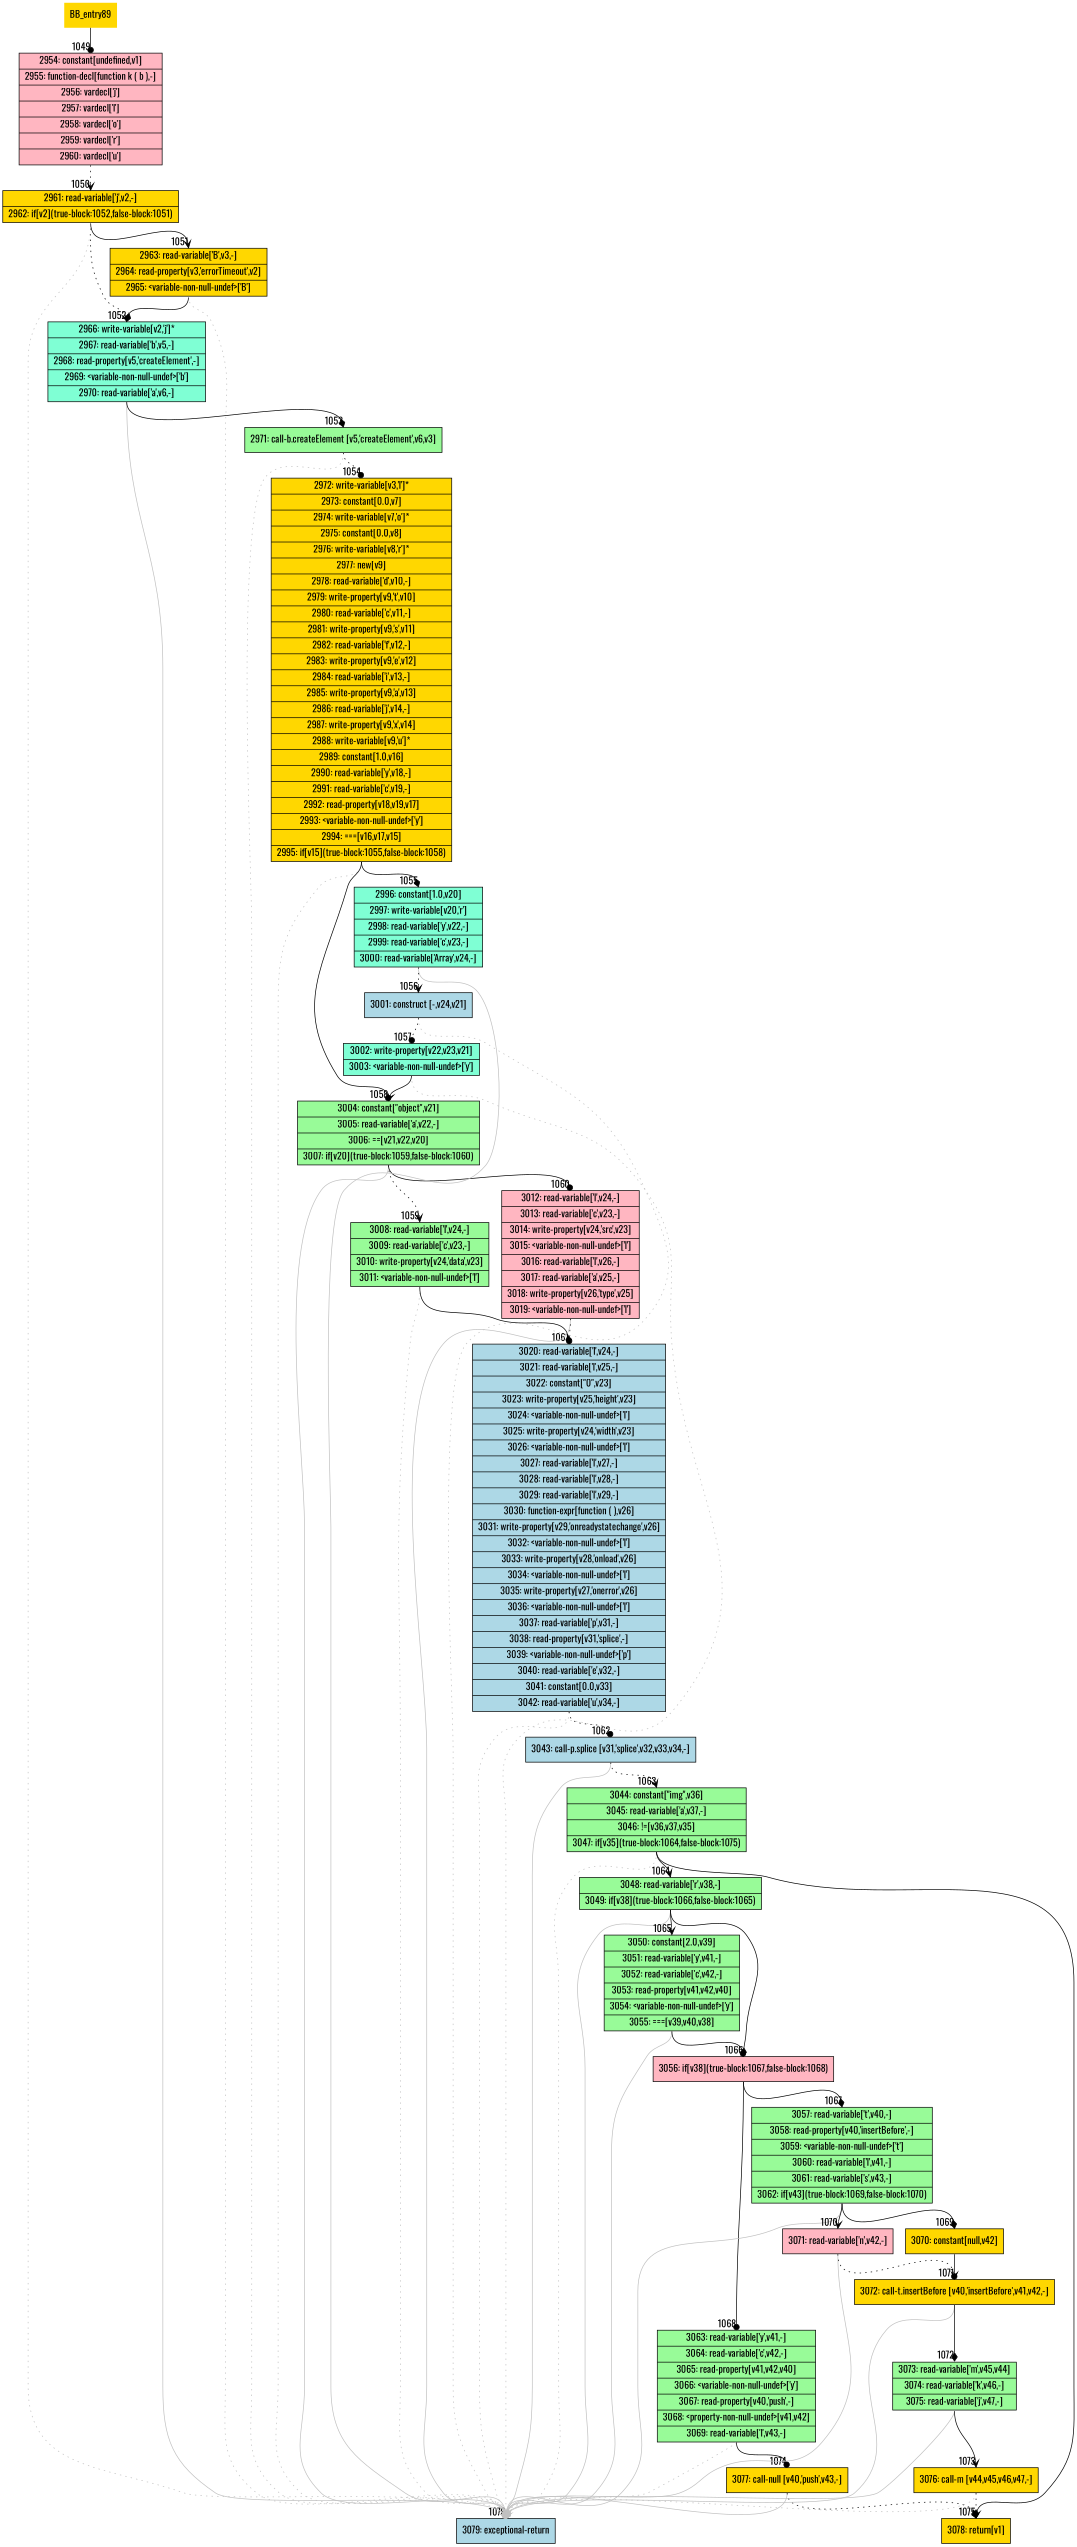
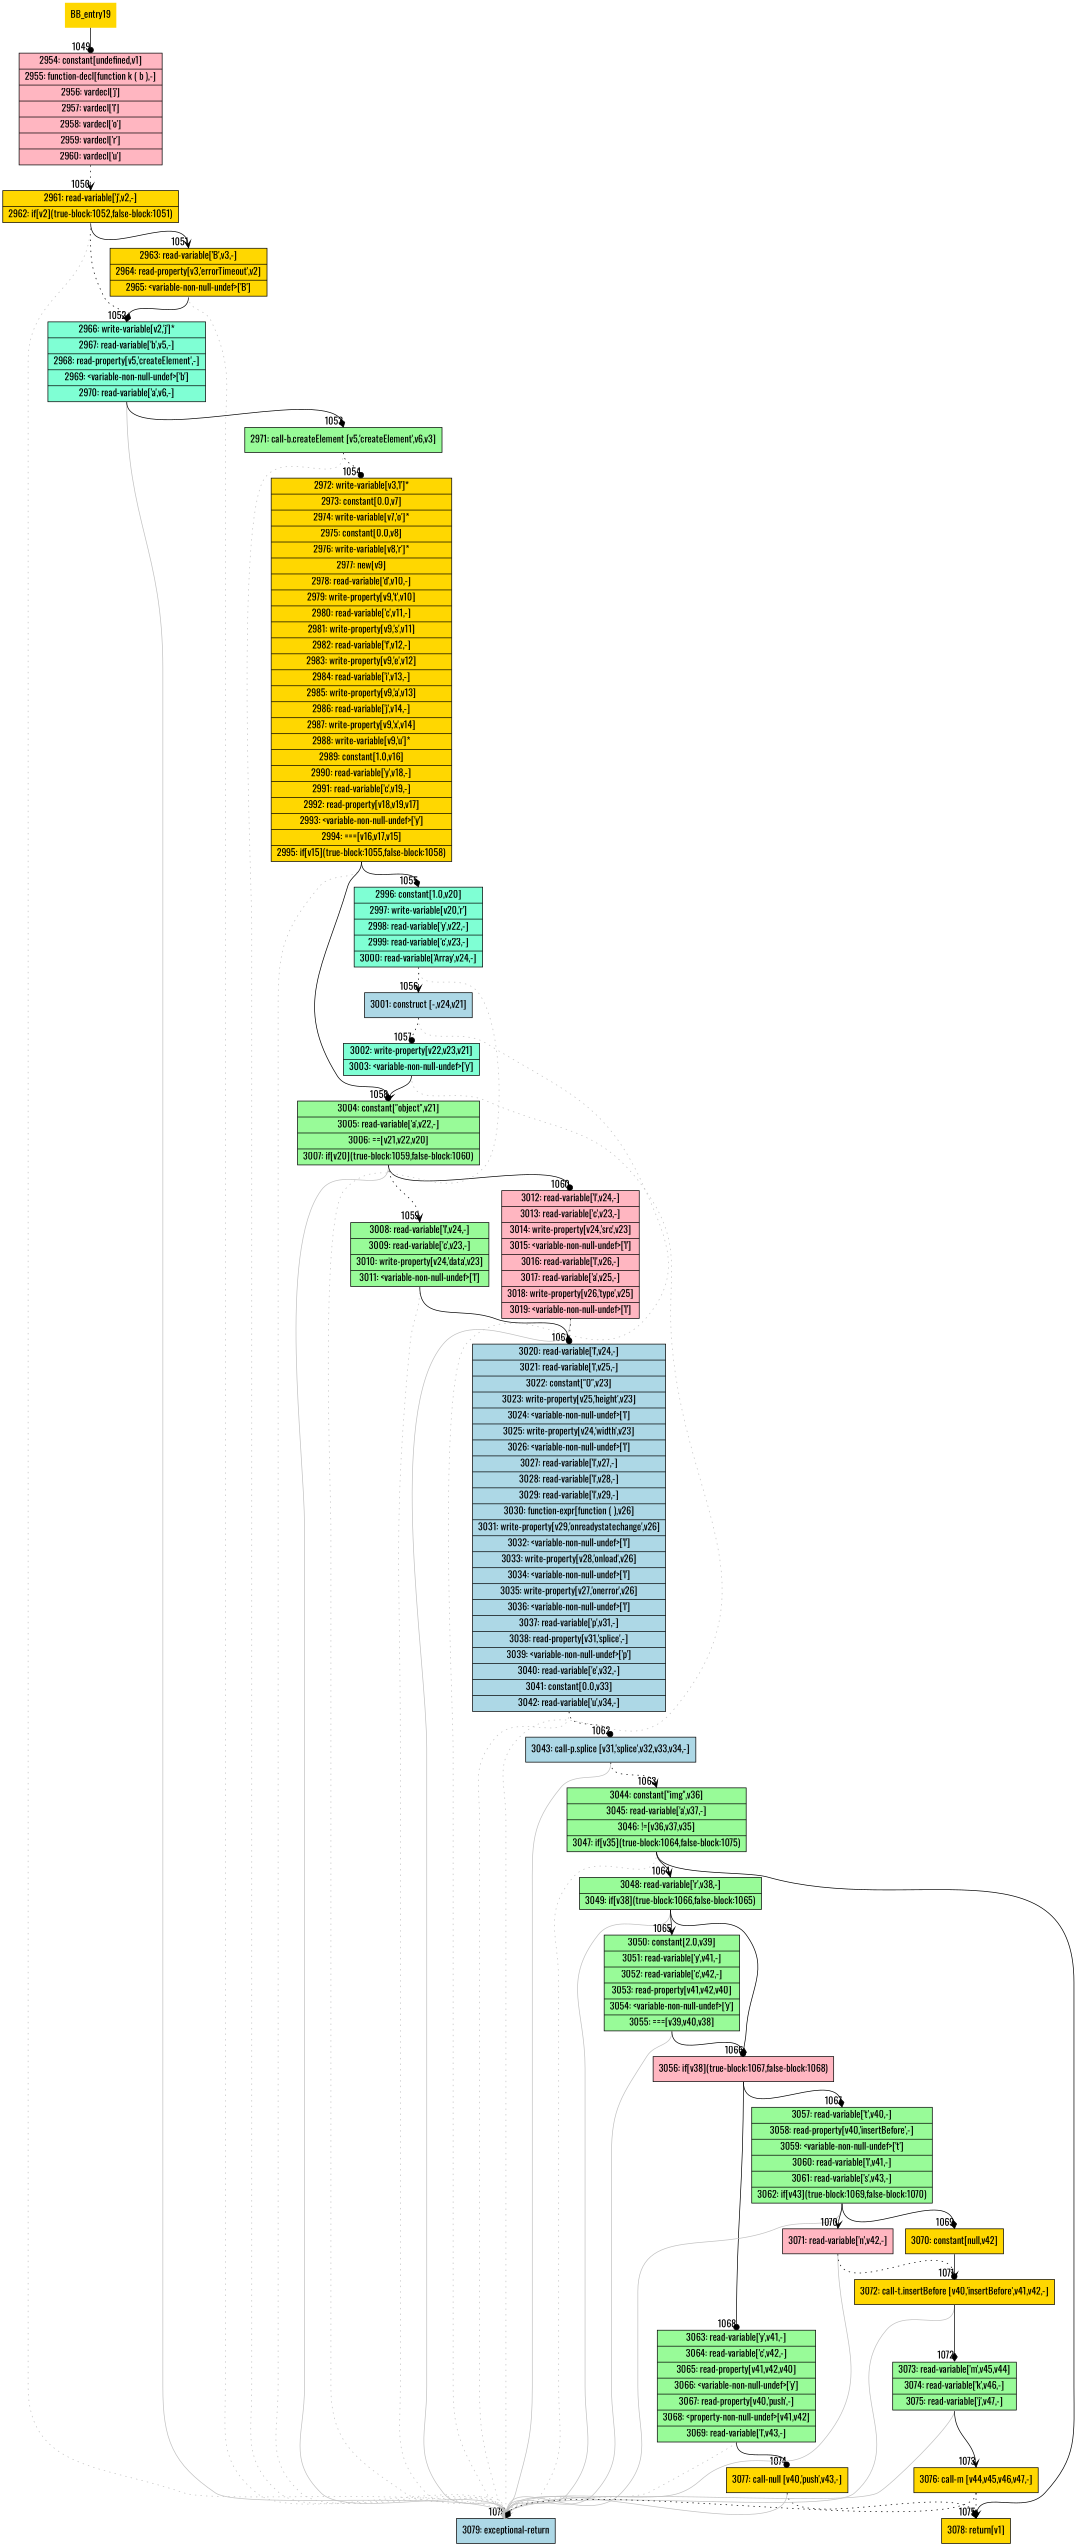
(91, 15) -> (91, 15)
(331, 1709) -> (331, 1709)
(756, 2506) -> (756, 2506)
